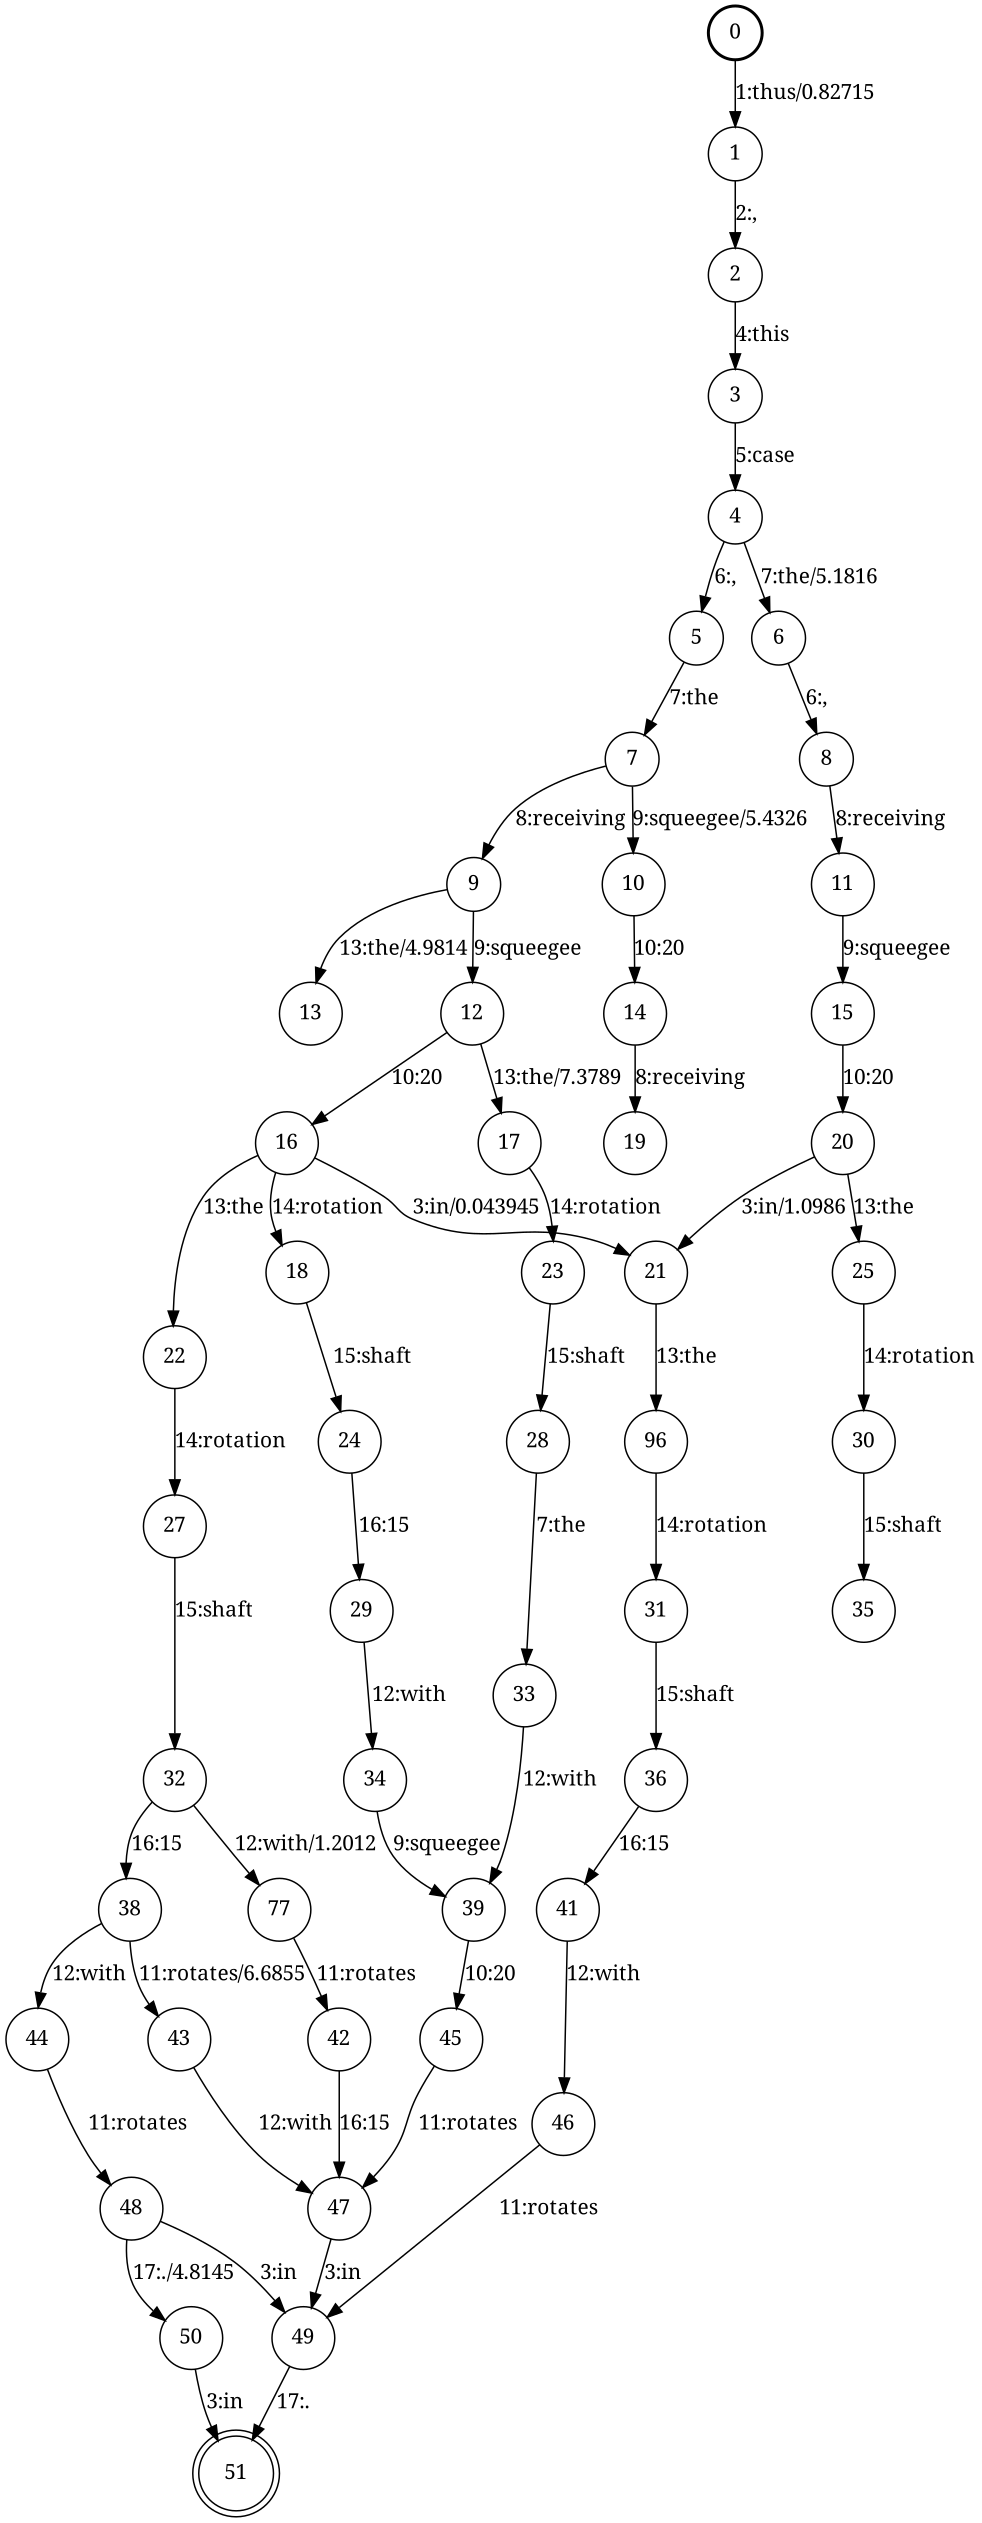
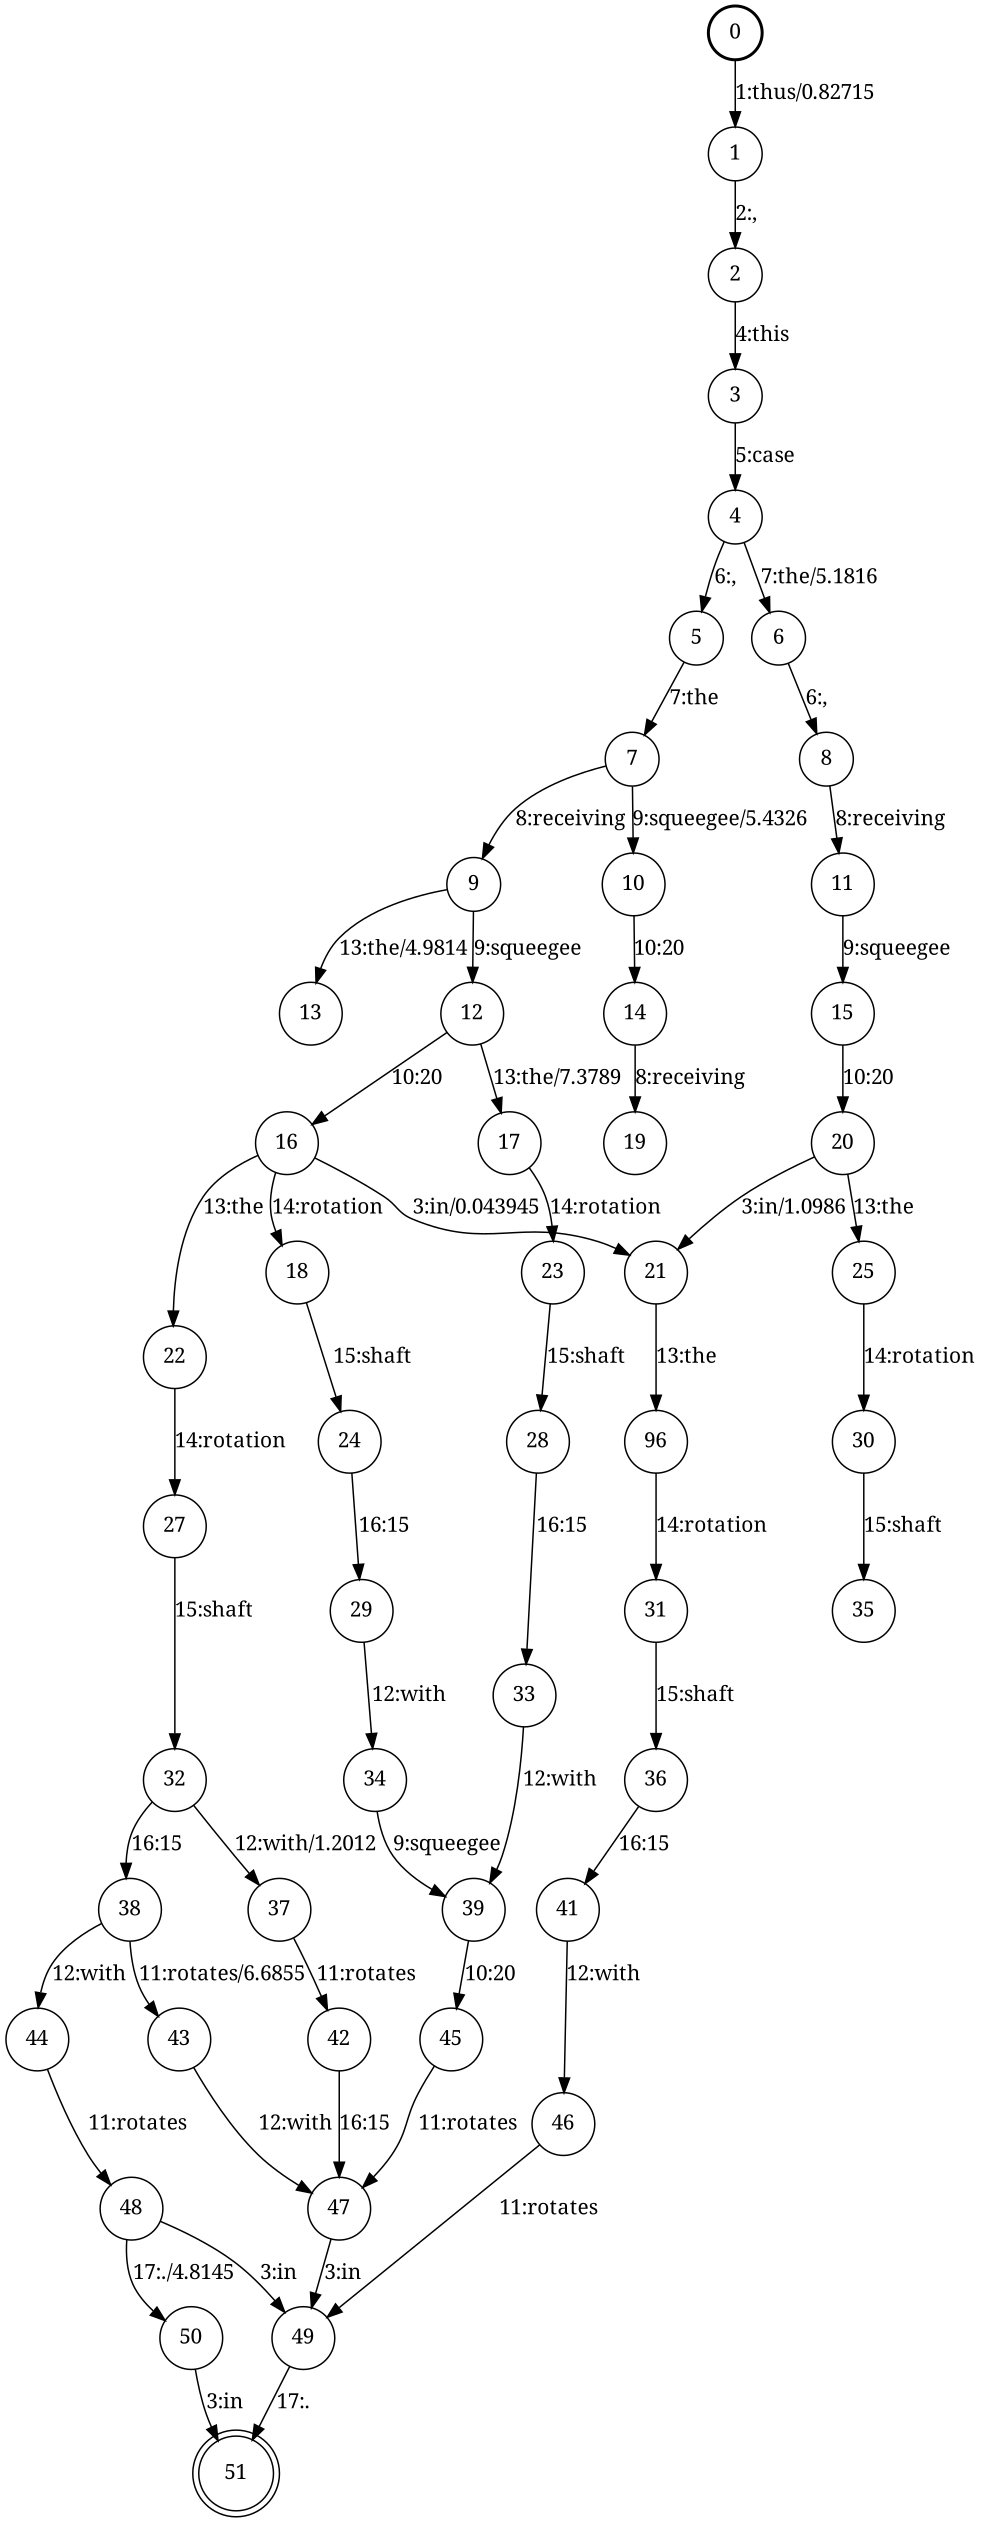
(562, 1526) -> (562, 1526)
(279, 1910) -> (279, 1910)
